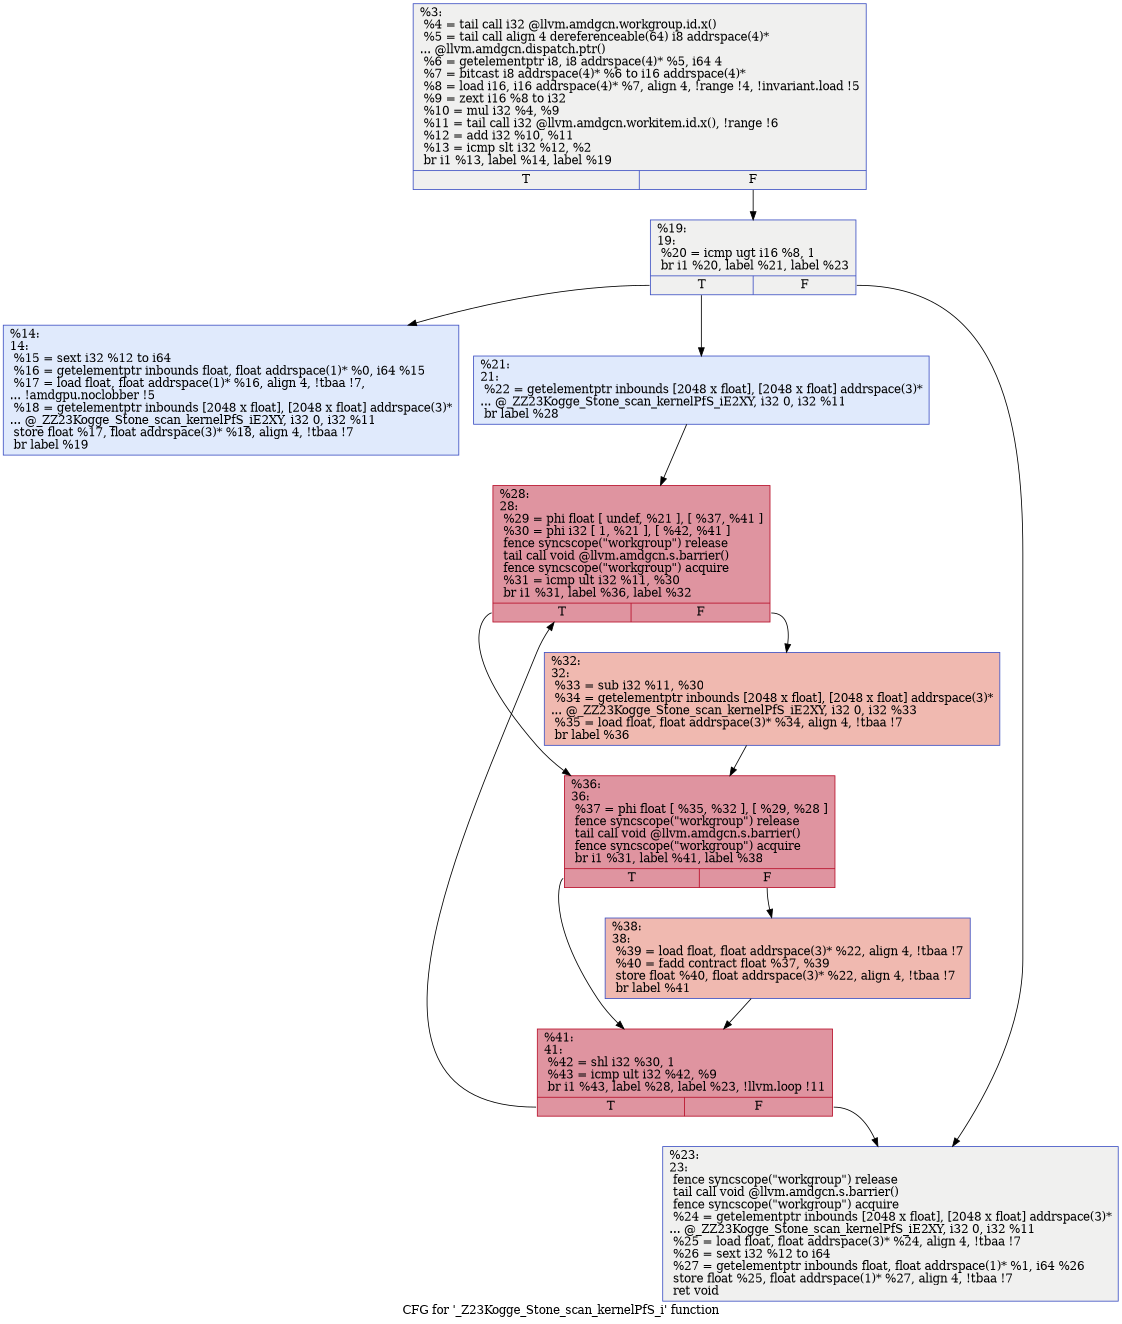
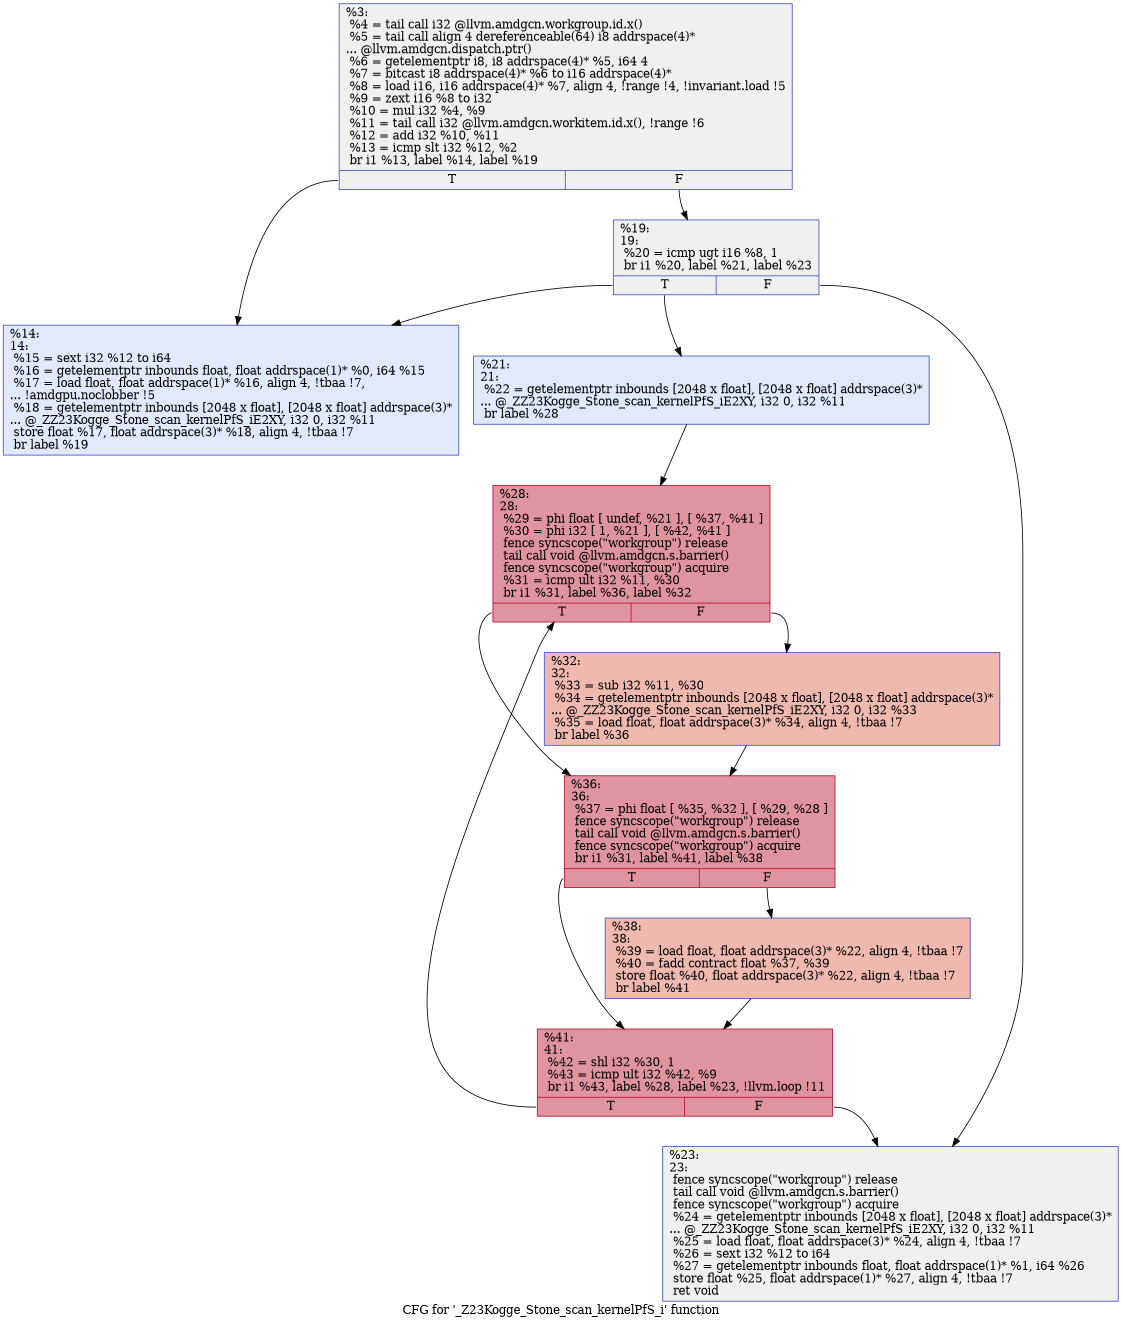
none -> (267, 230)
